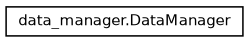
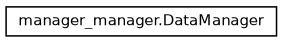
(125, 21) -> (141, 21)
